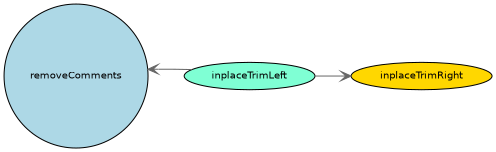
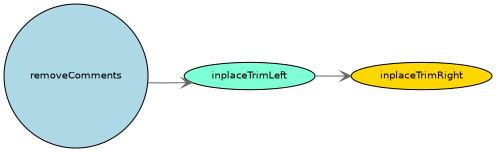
(175, 69) -> (165, 83)
